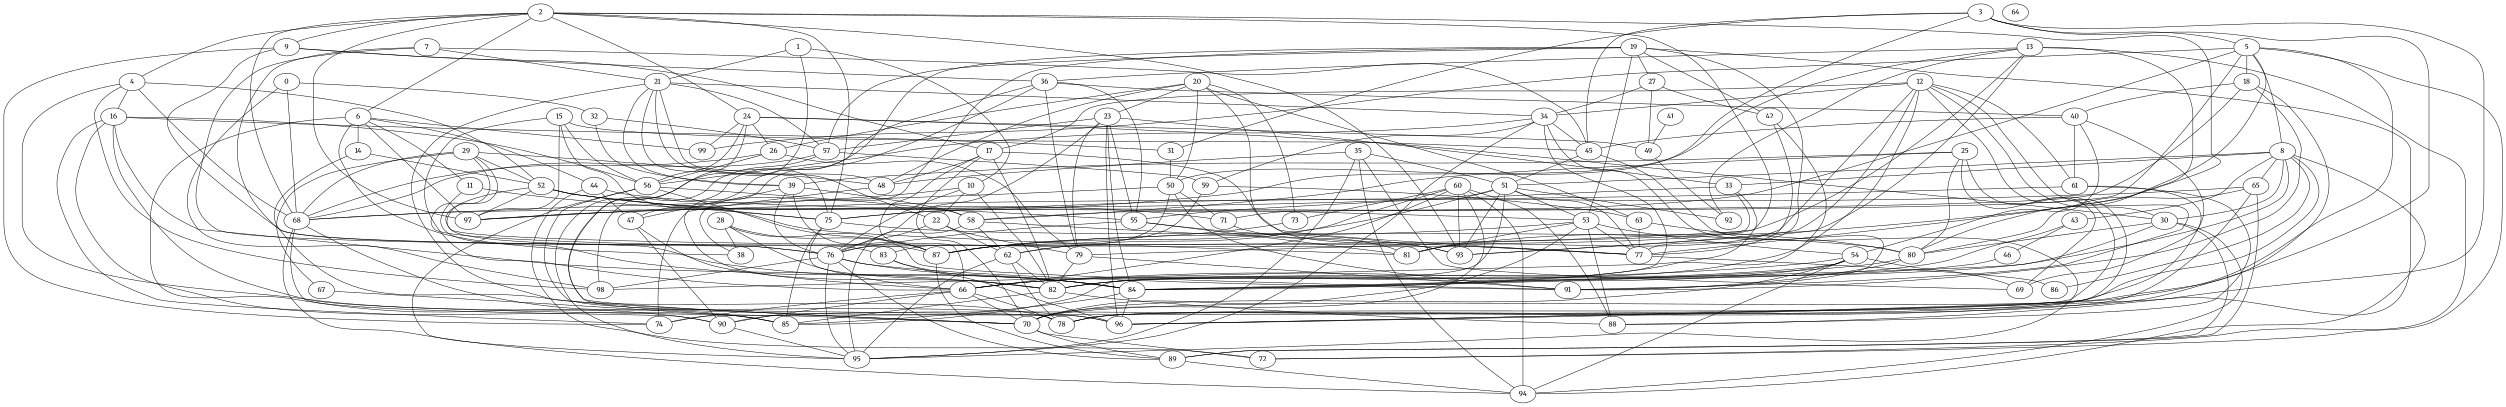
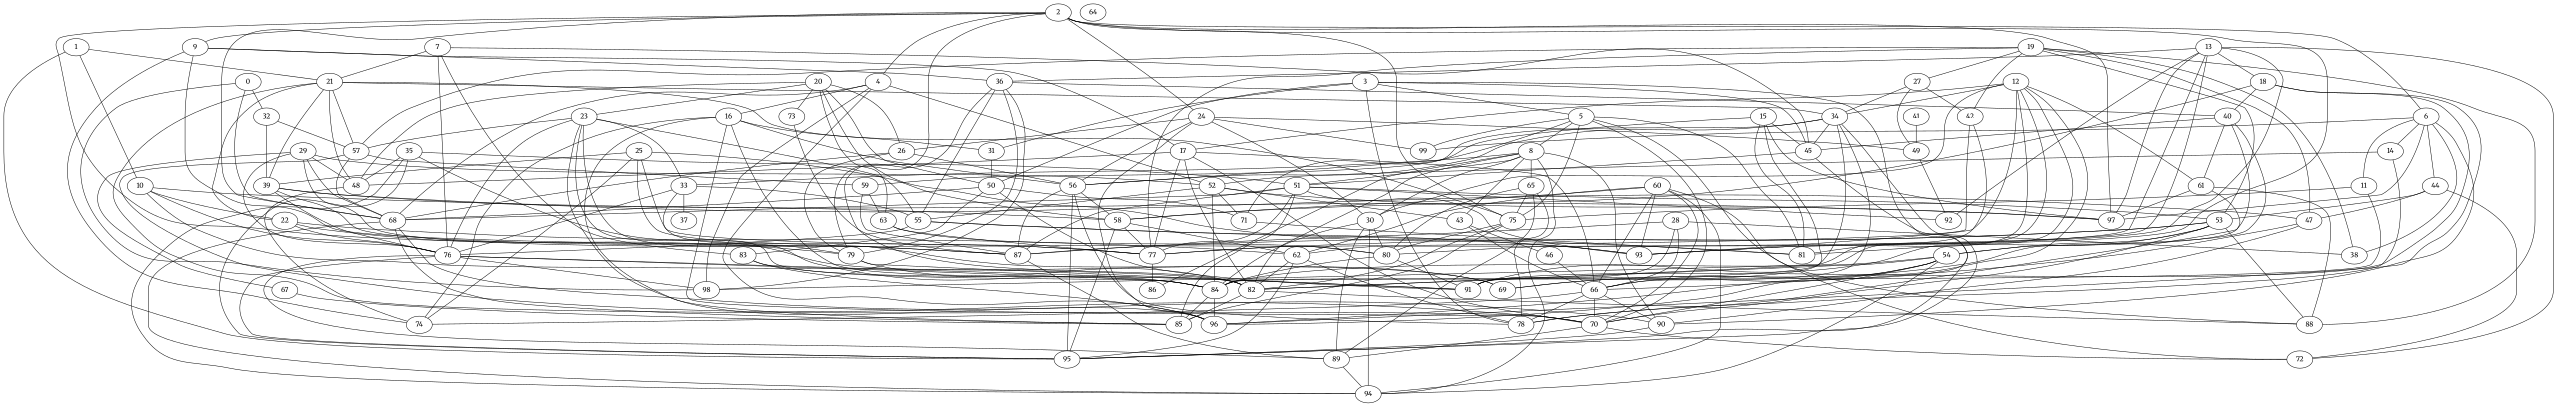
(2247, 65) -> (2231, 62)
(684, 206) -> (1308, 200)
(1363, 206) -> (1388, 203)
none -> (684, 221)
